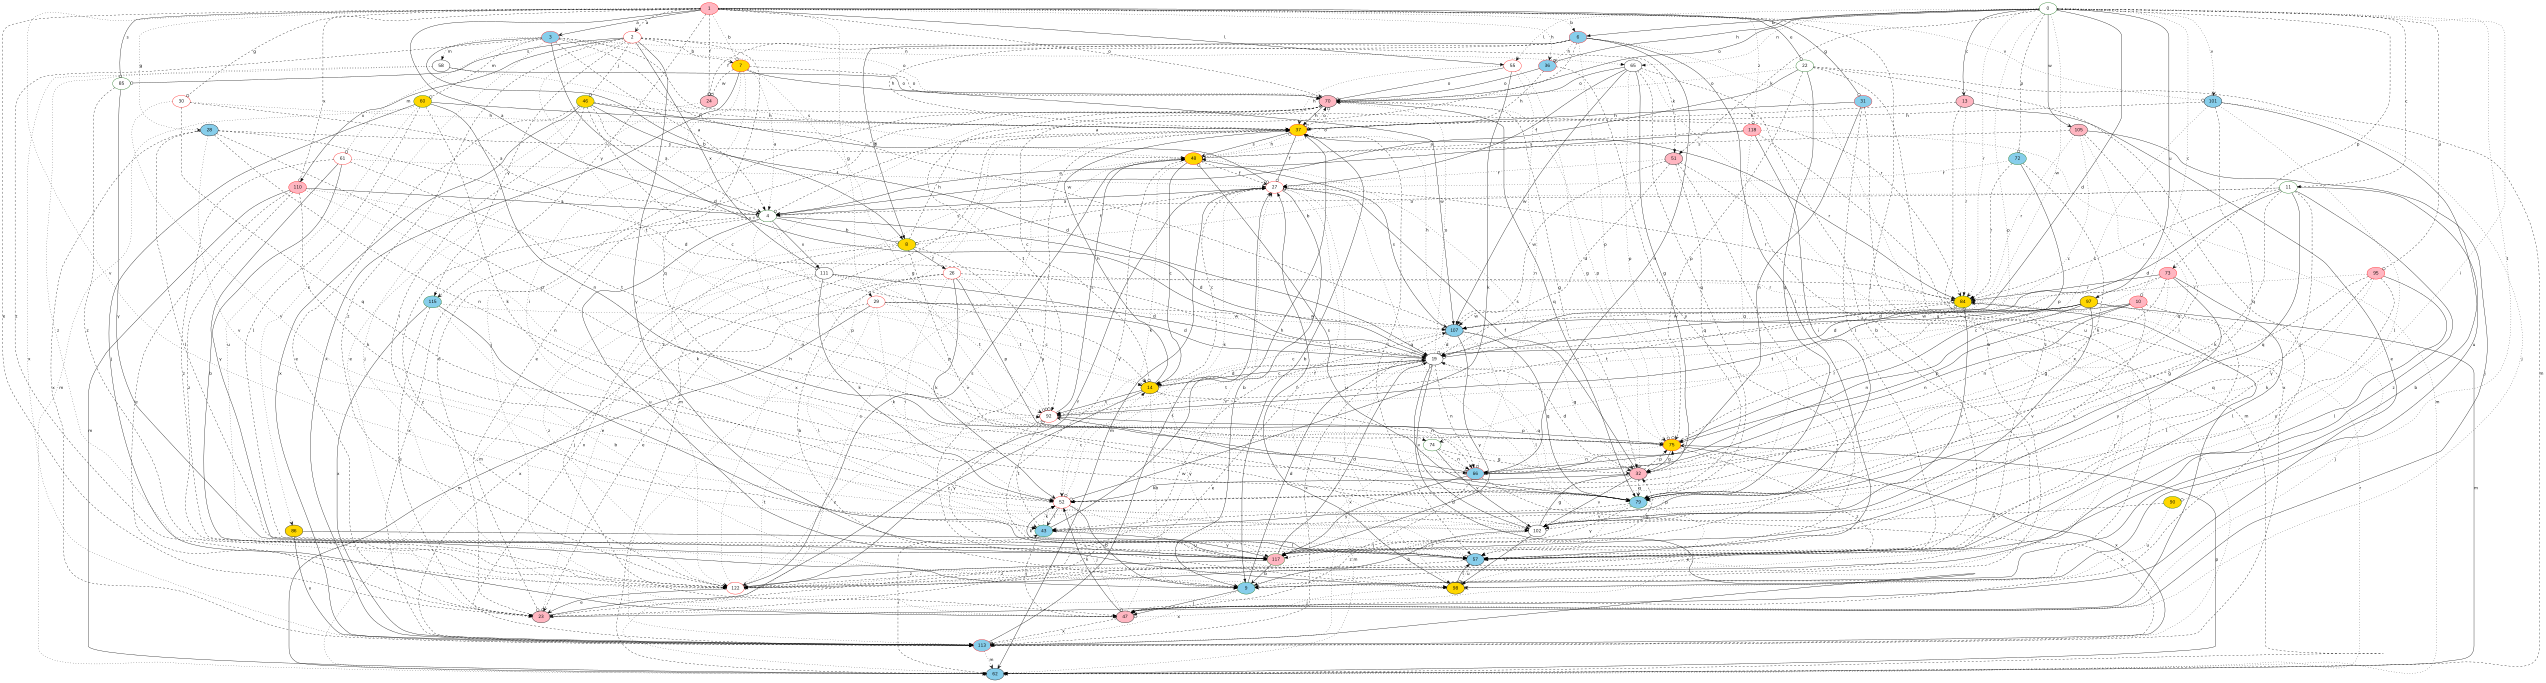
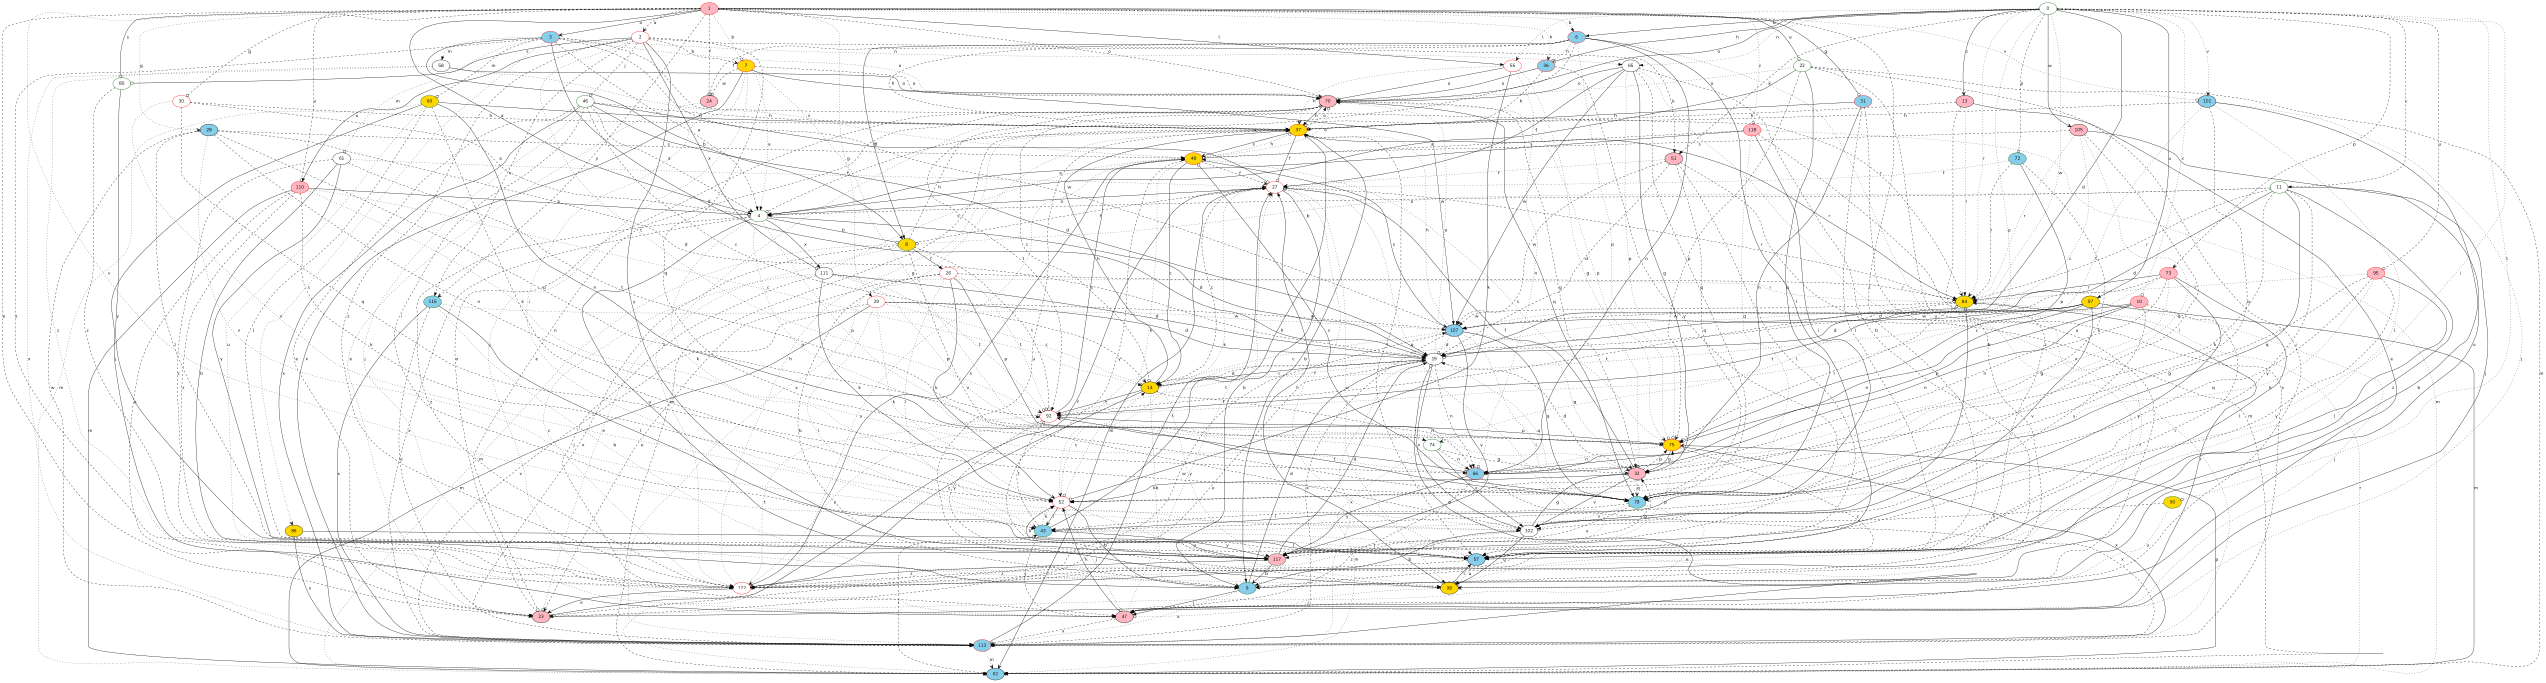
(585, 101) -> (585, 101)
(738, 123) -> (738, 123)
(343, 159) -> (342, 159)
(54, 388) -> (53, 388)
